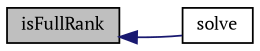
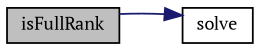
(160, 37) -> (142, 14)
